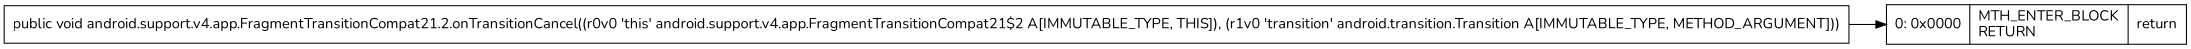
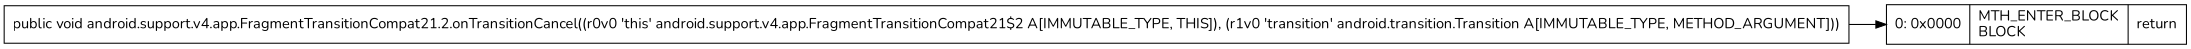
(2007, 32) -> (2002, 32)
